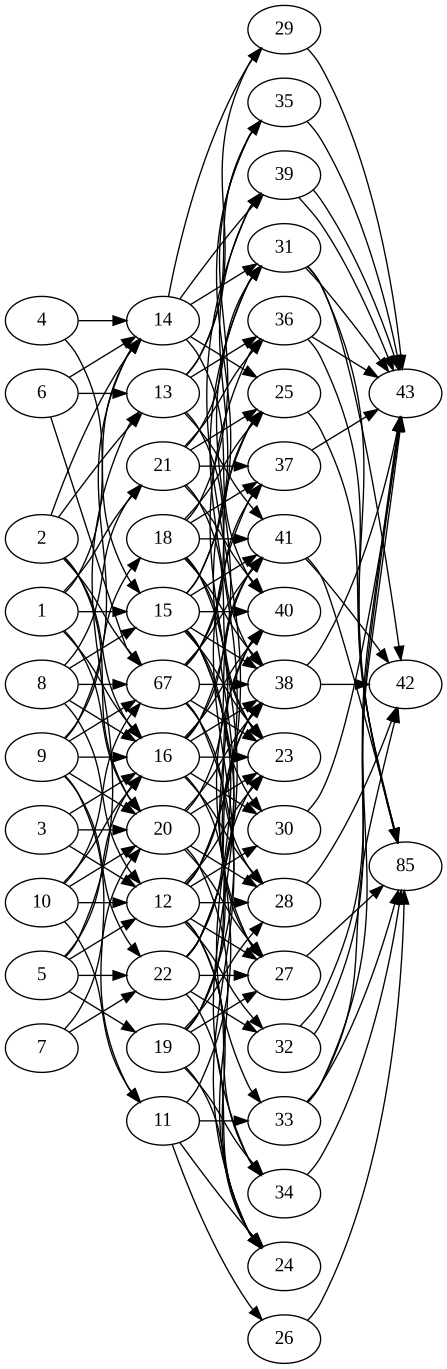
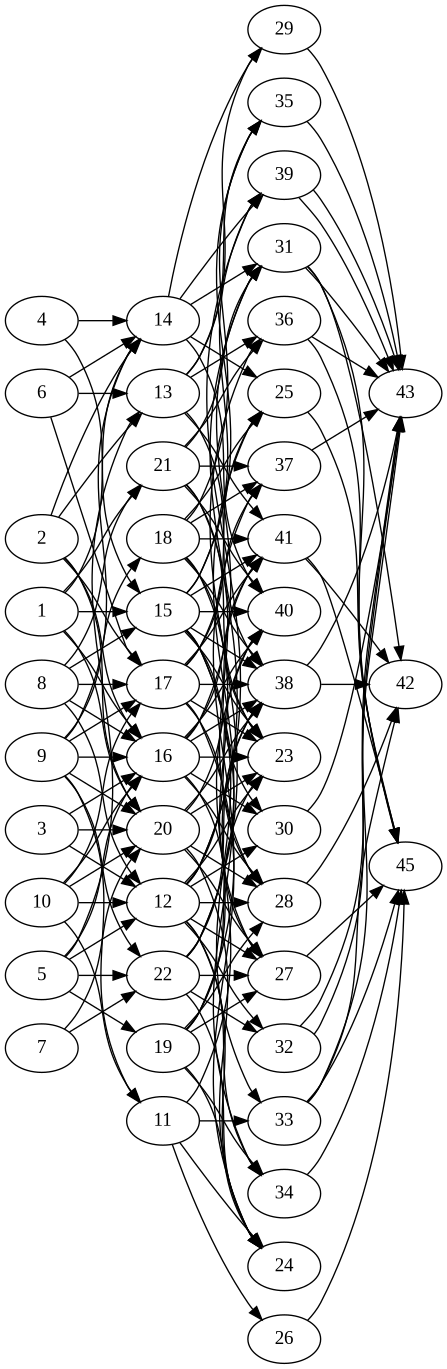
(218, 433) -> (224, 678)
(163, 684) -> (163, 684)
(406, 866) -> (406, 866)
